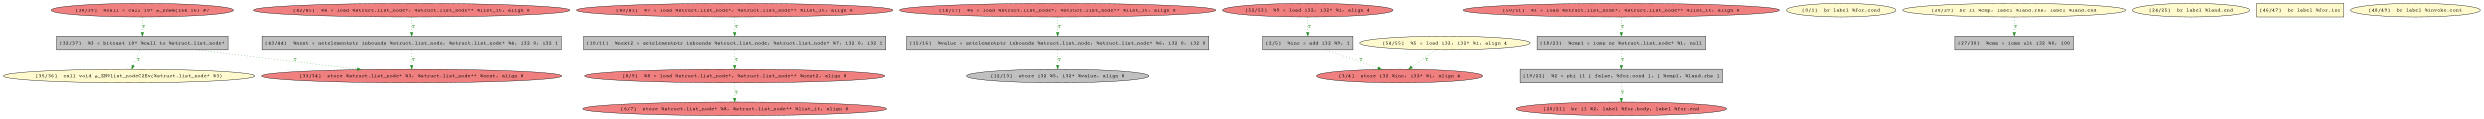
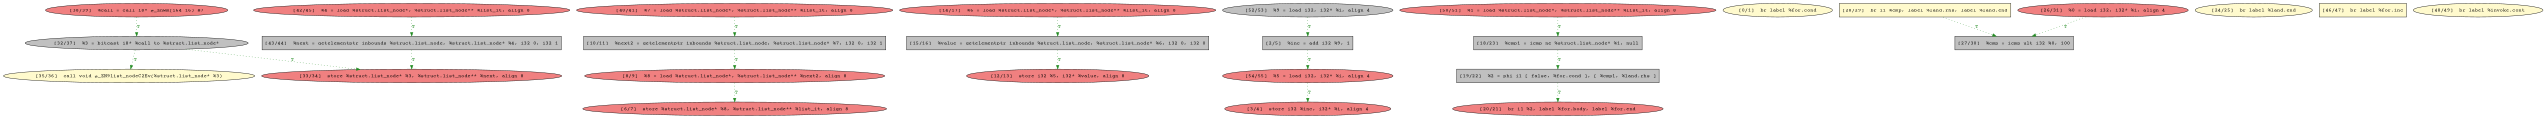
(1308, 10) -> (1308, 10)
(2014, 10) -> (1925, 10)
none -> (2103, 10)
(142, 43) -> (137, 43)
(1445, 43) -> (1308, 76)
(1352, 59) -> (1308, 58)
(1058, 76) -> (1058, 76)
